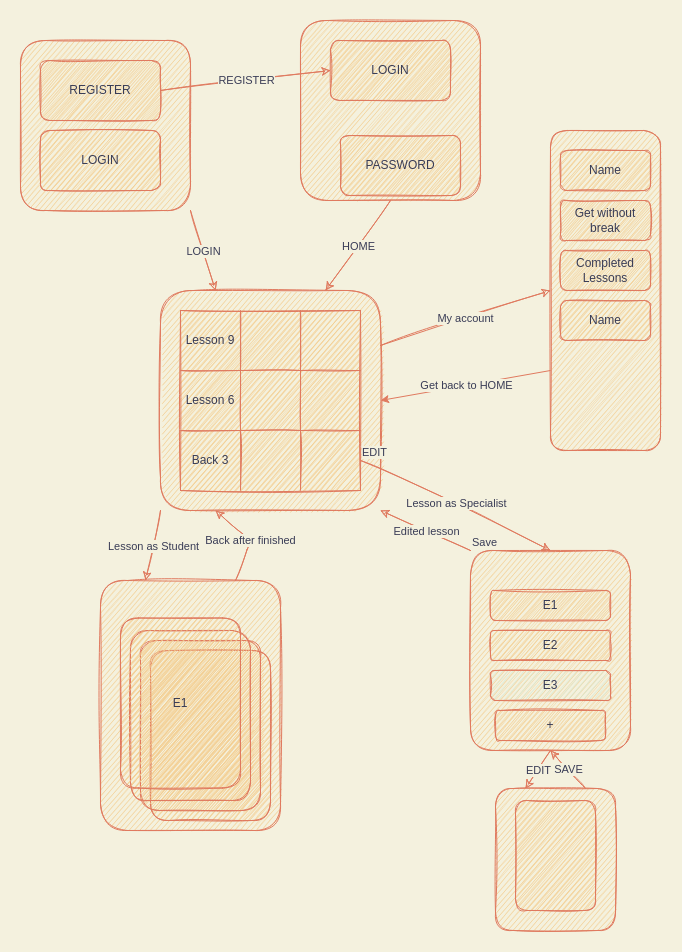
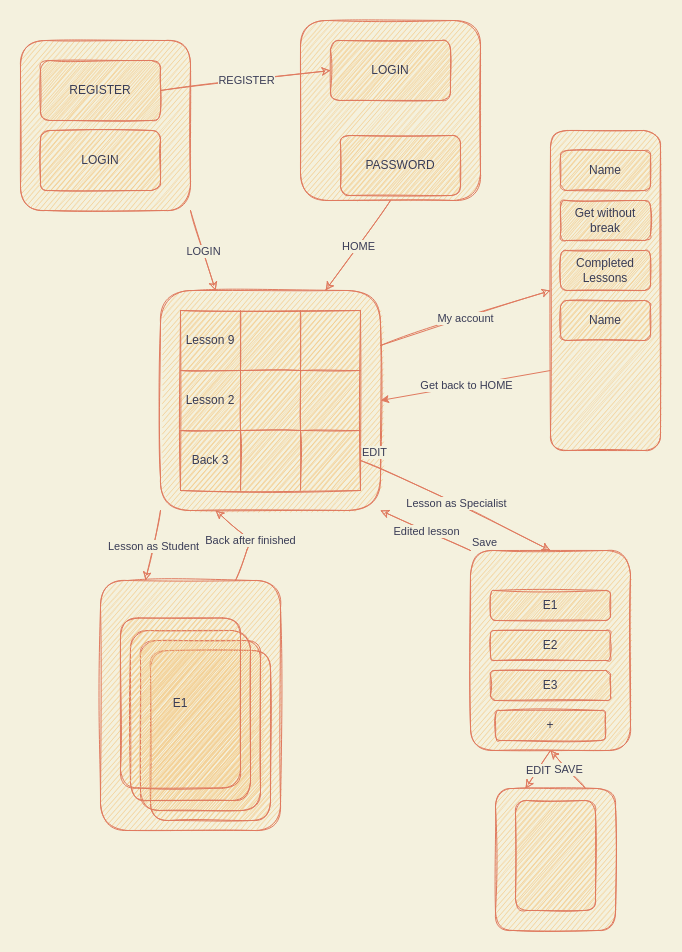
(211, 401) -> (211, 401)
(551, 686) -> (551, 686)
